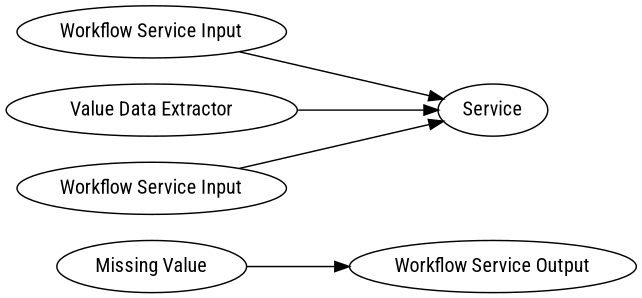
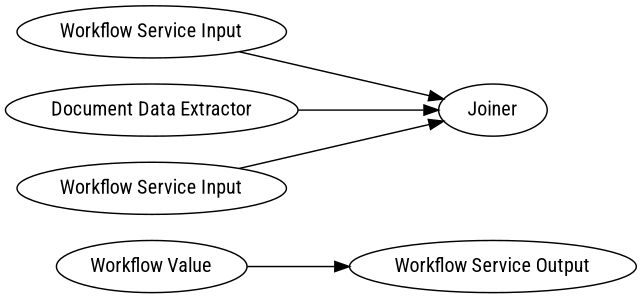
(152, 110) -> (152, 110)
(493, 110) -> (493, 110)
(152, 267) -> (152, 267)
